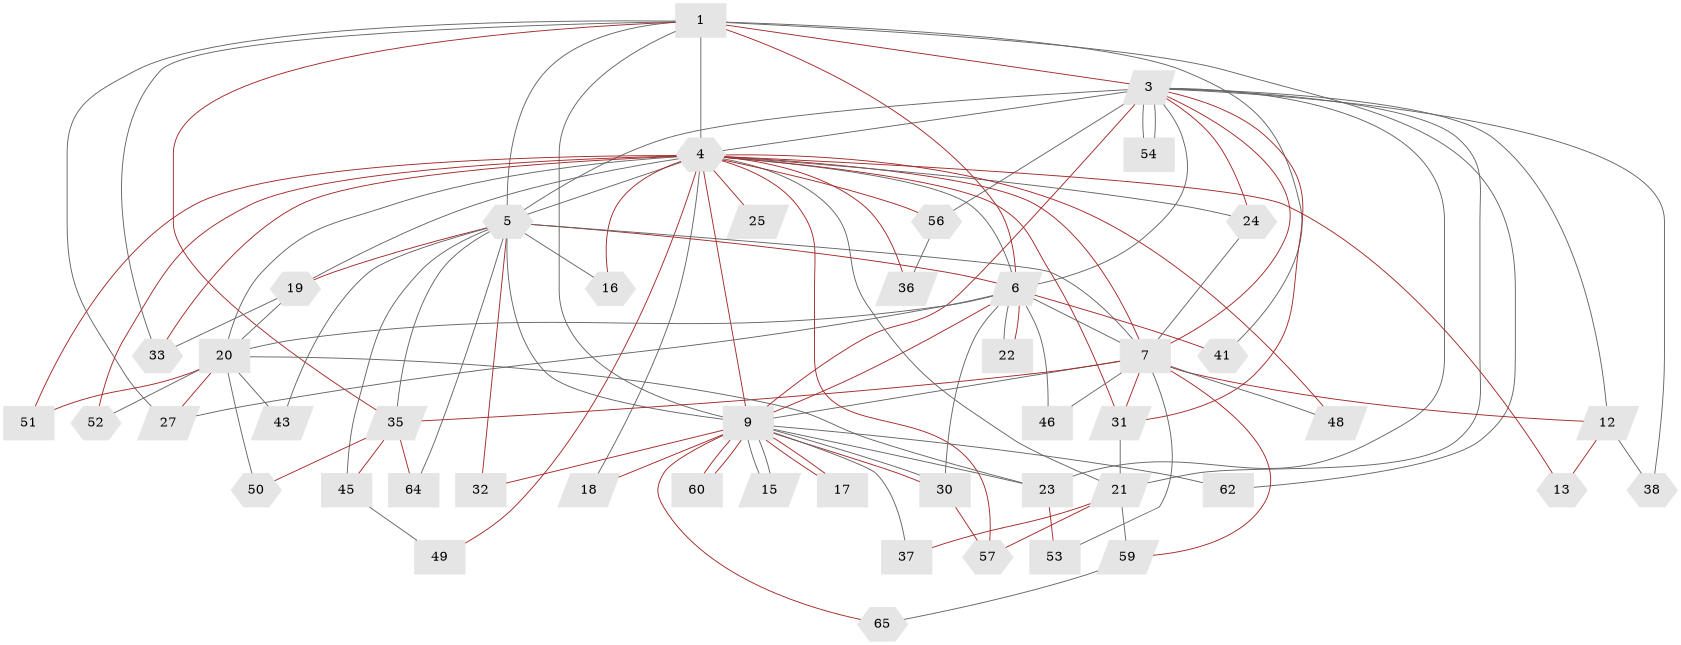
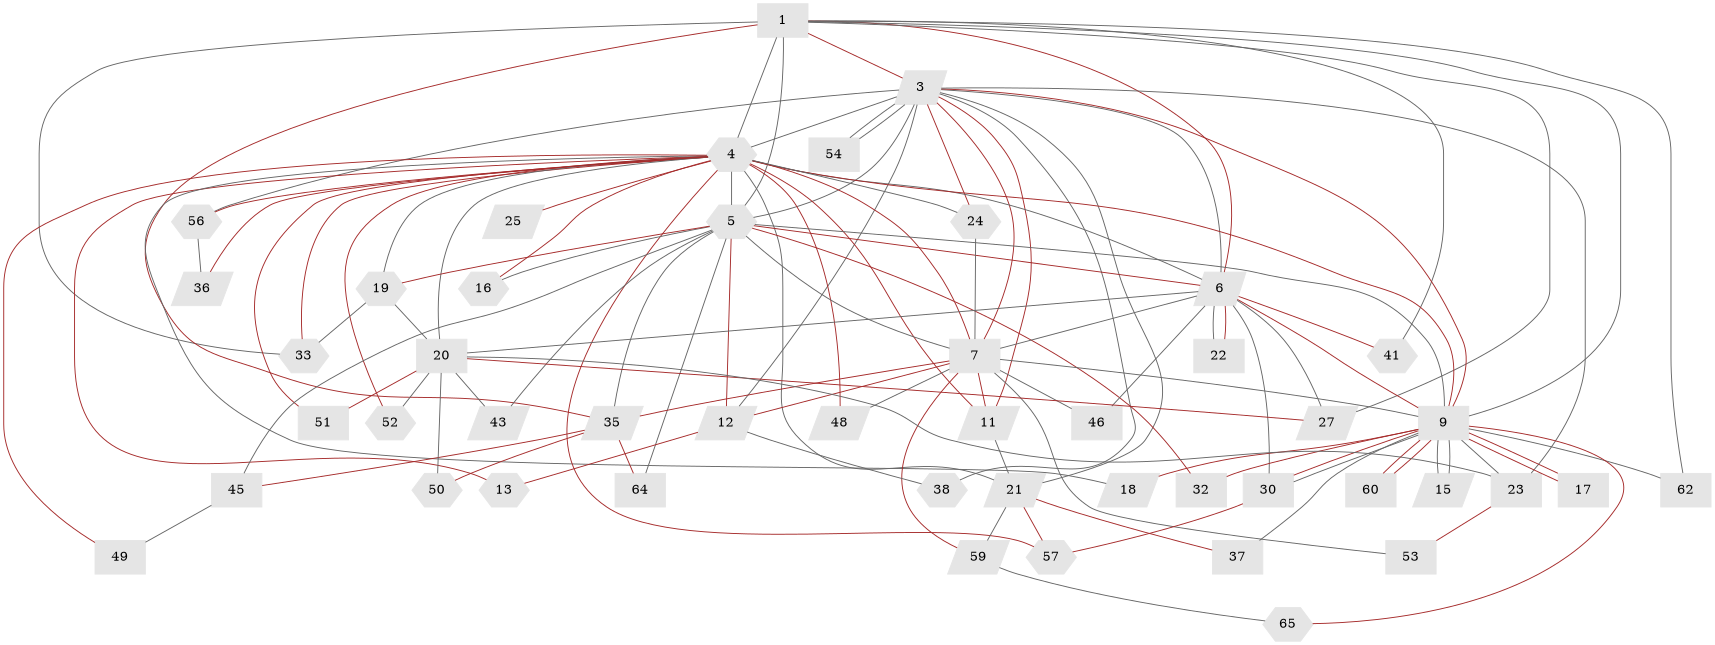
none -> (729, 322)
(1120, 423) -> (989, 423)
